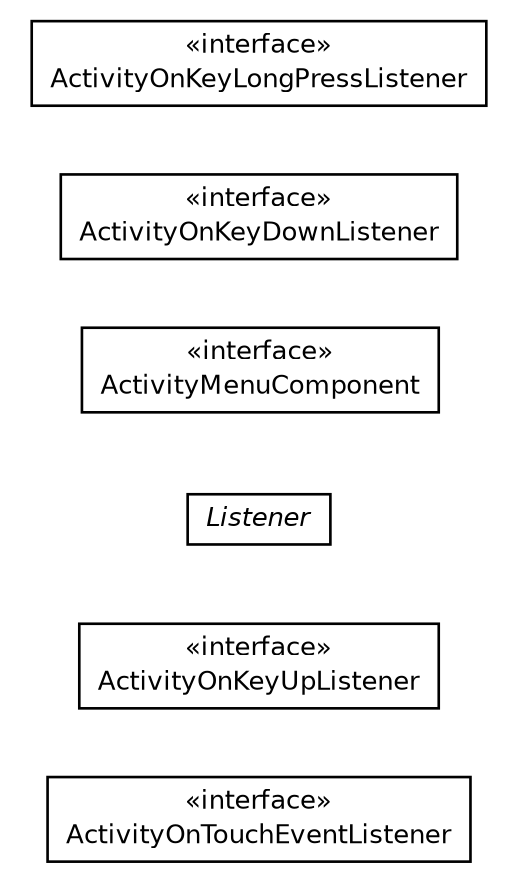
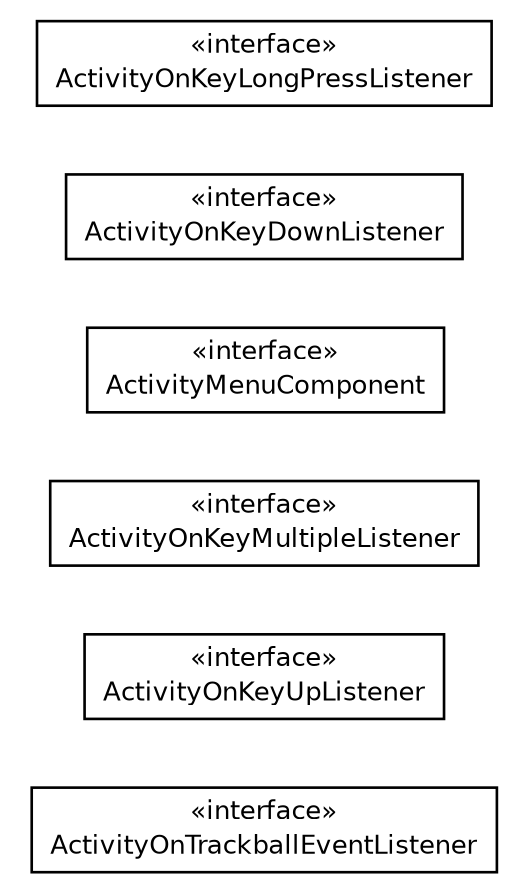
(259, 518) -> none
none -> (264, 523)
(259, 819) -> none
none -> (264, 830)
